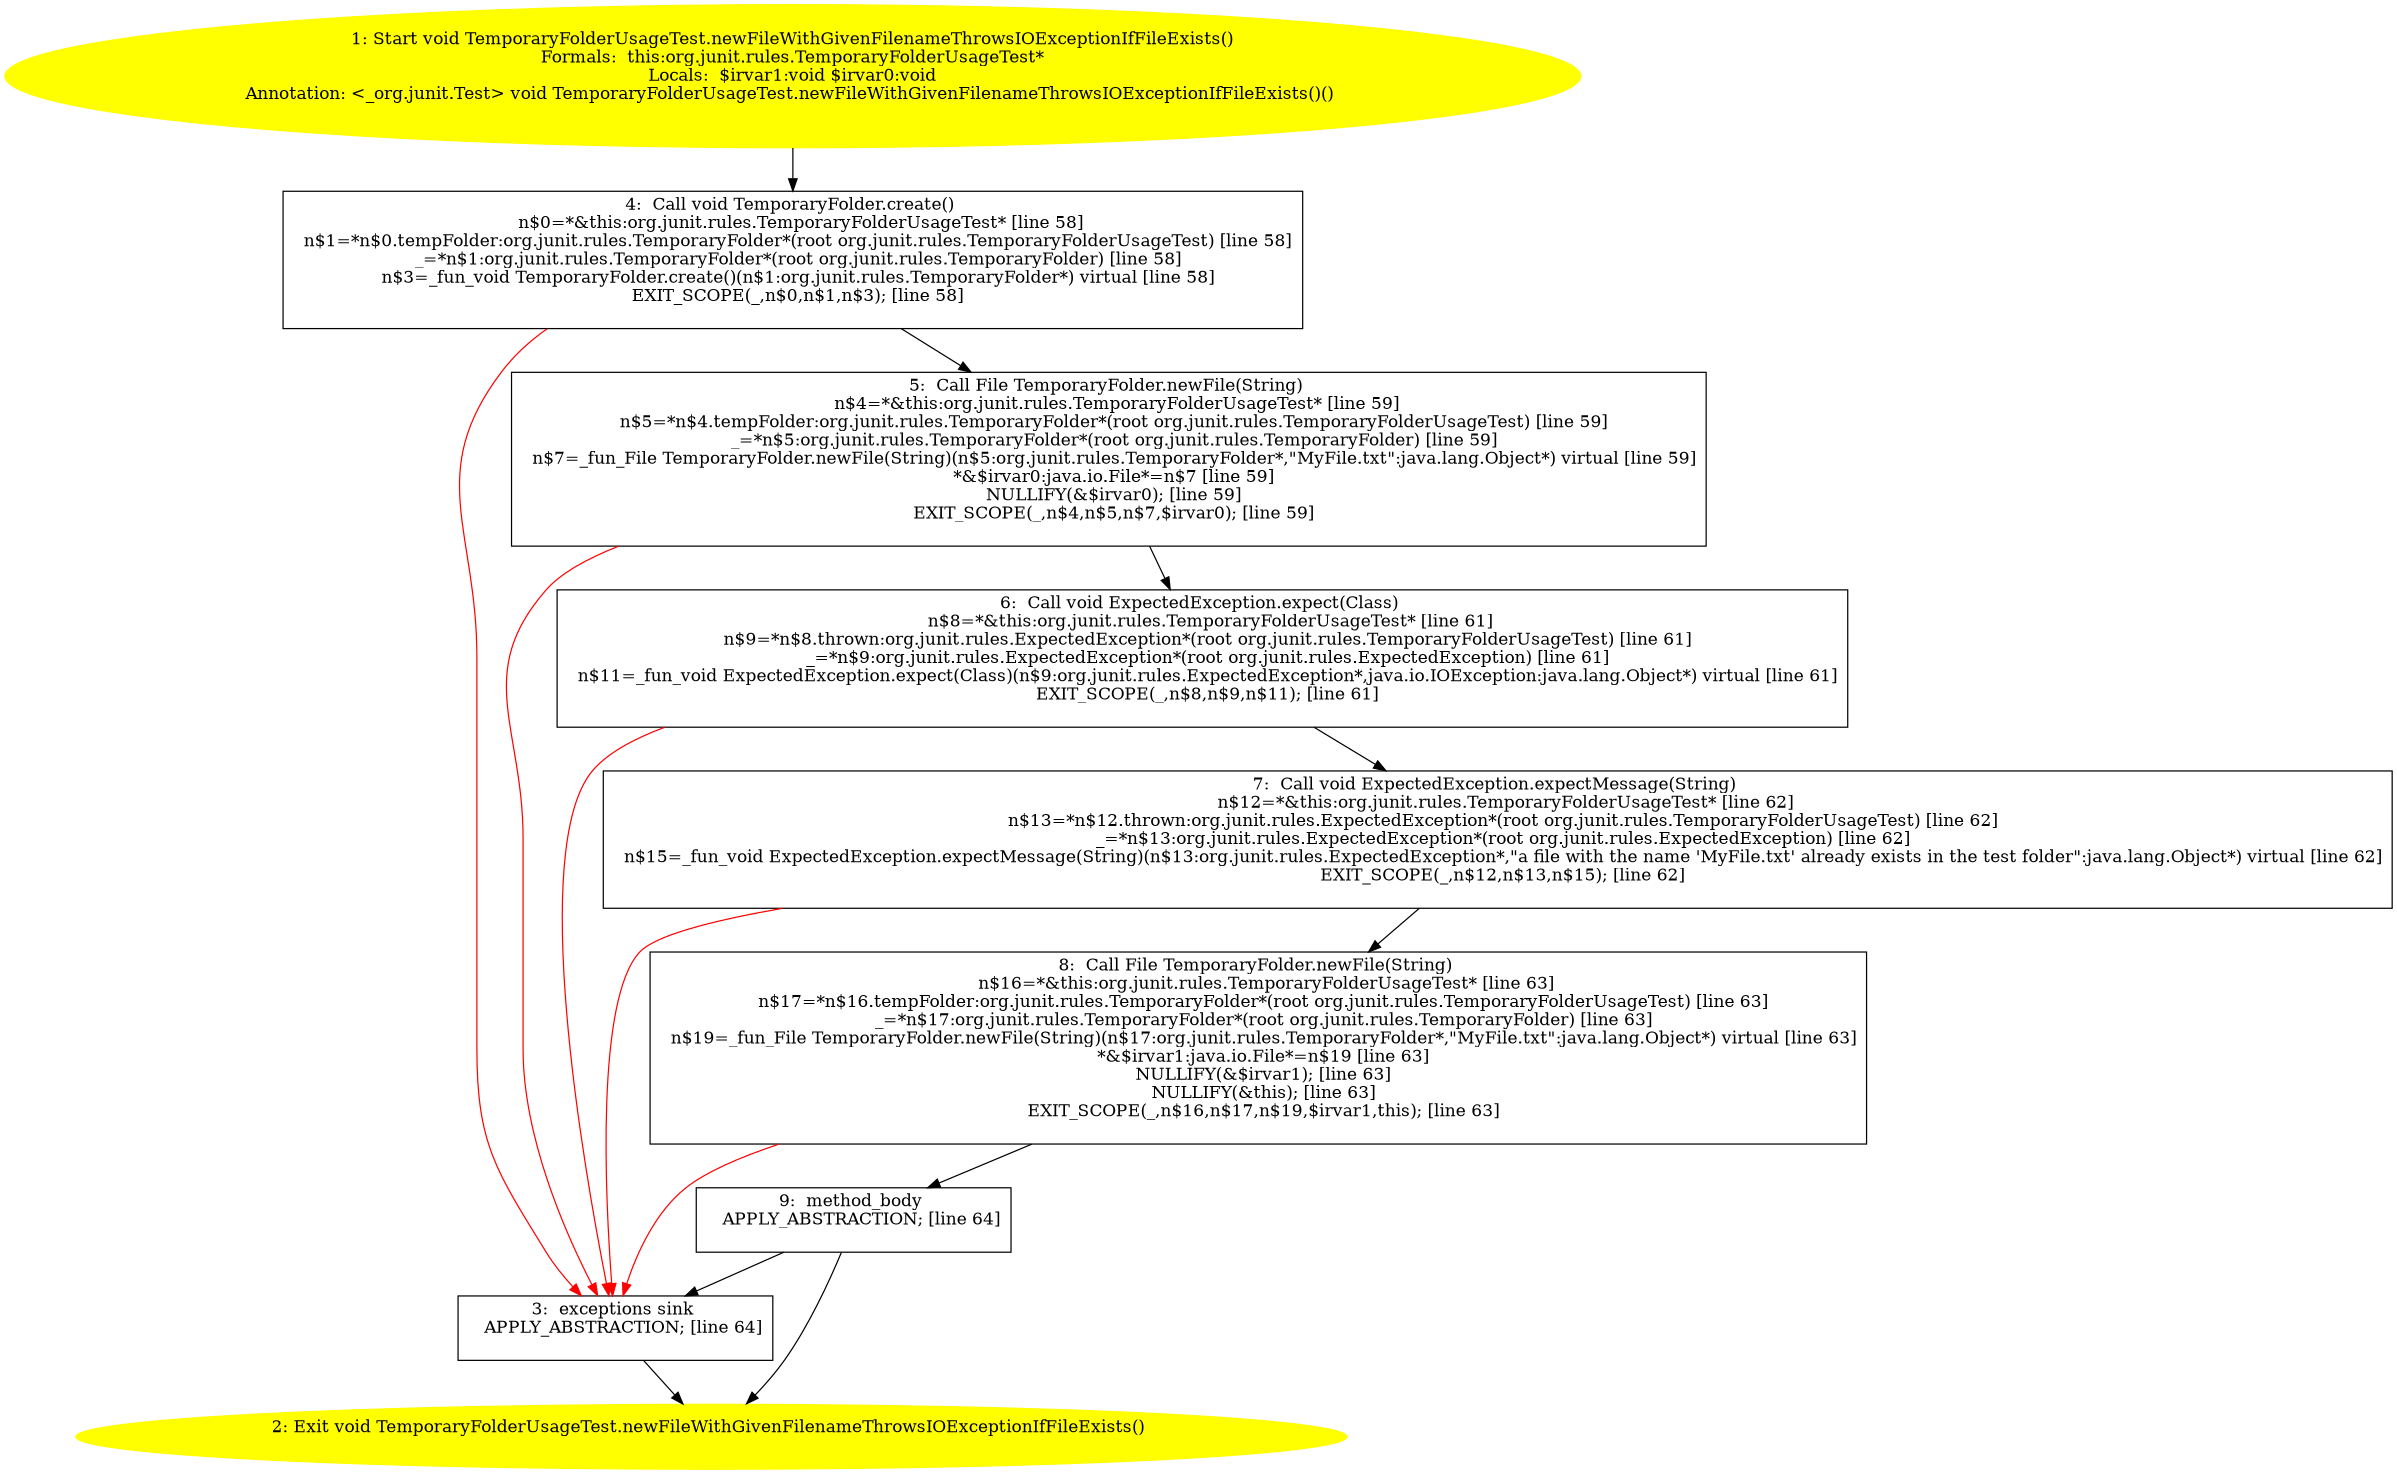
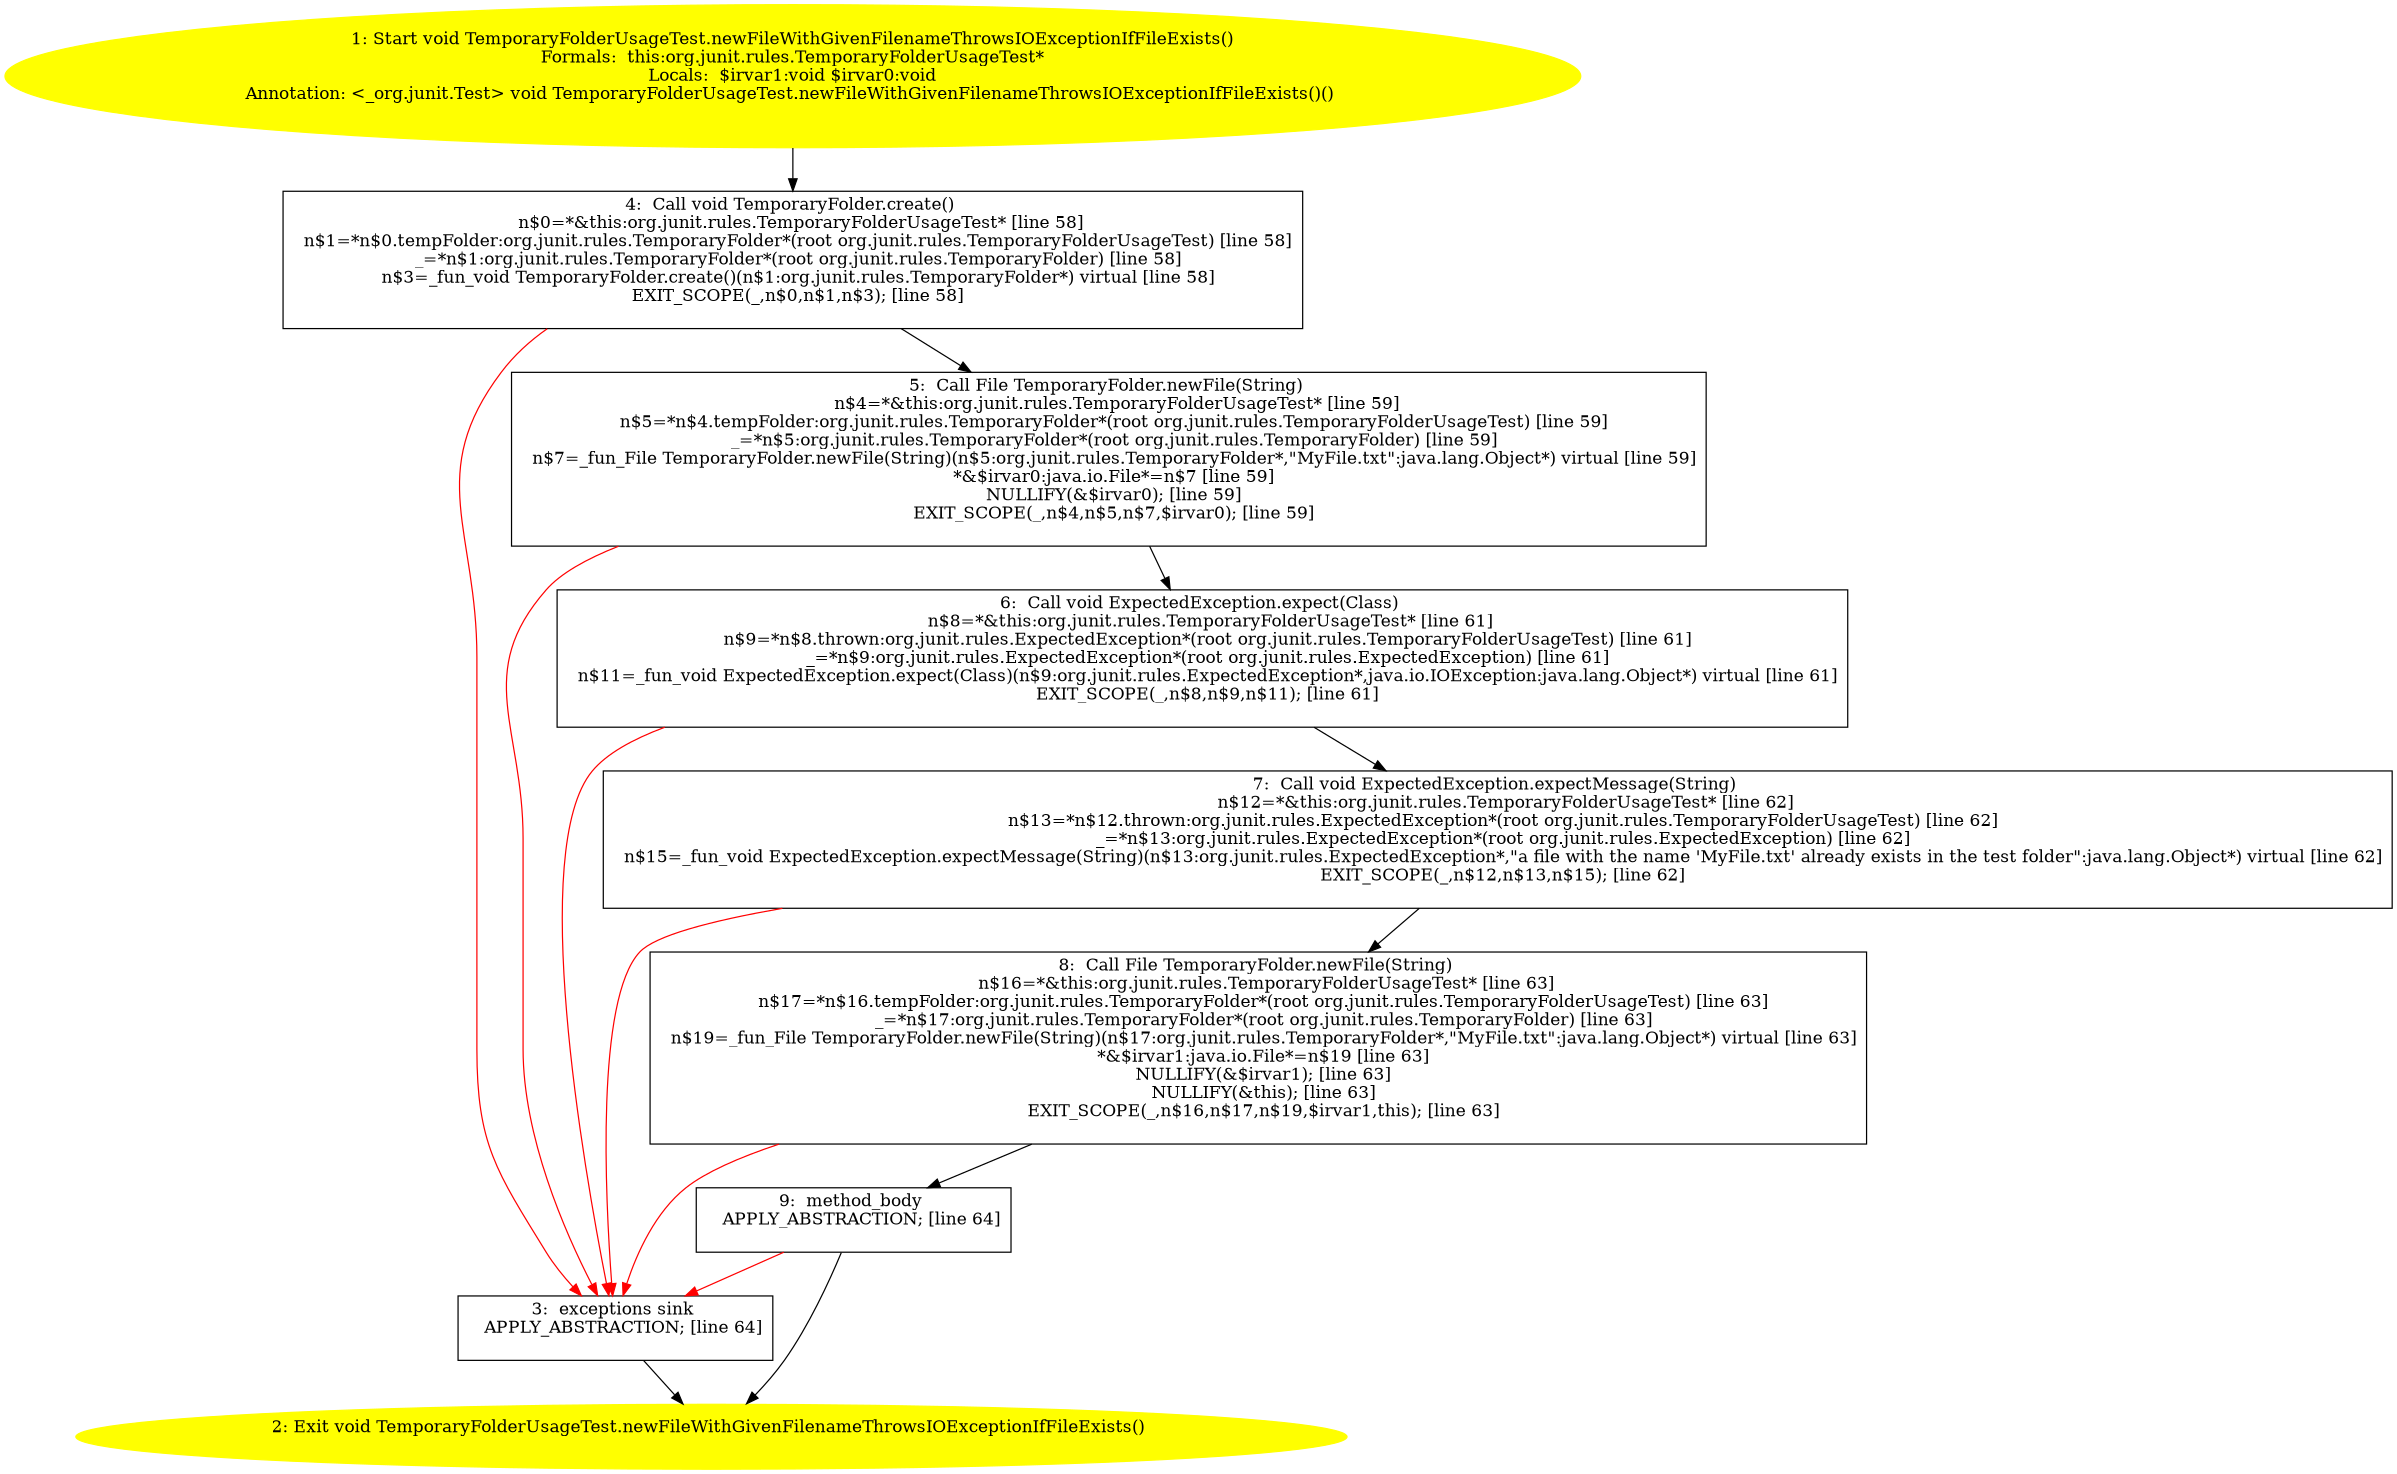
(740, 1272) -> (740, 1272)
